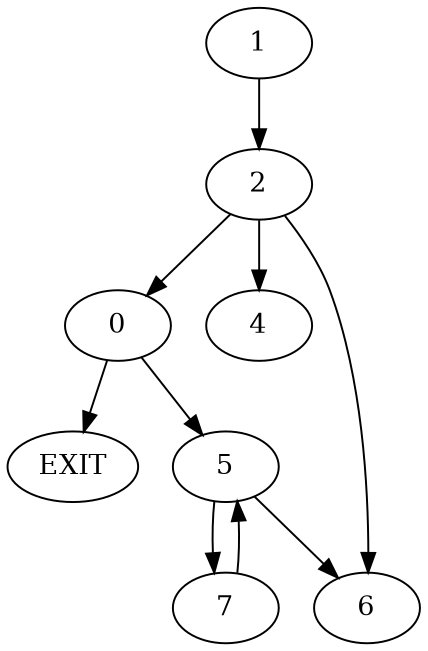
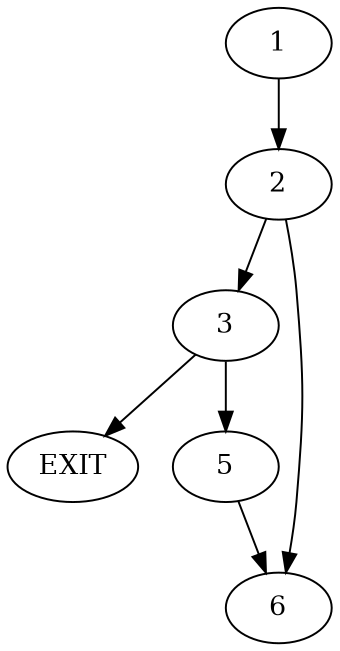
(118, 326) -> (226, 326)
(259, 326) -> none
(226, 608) -> none
